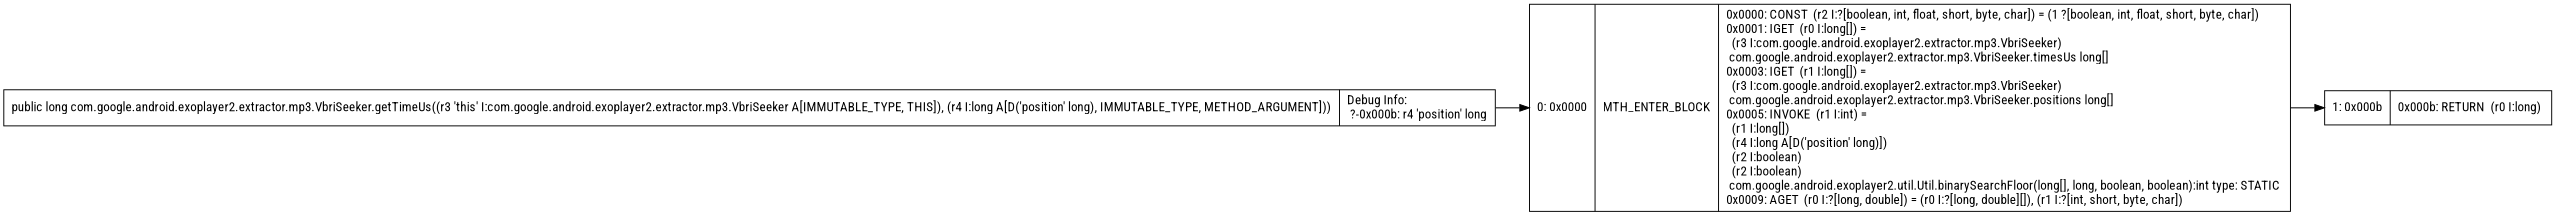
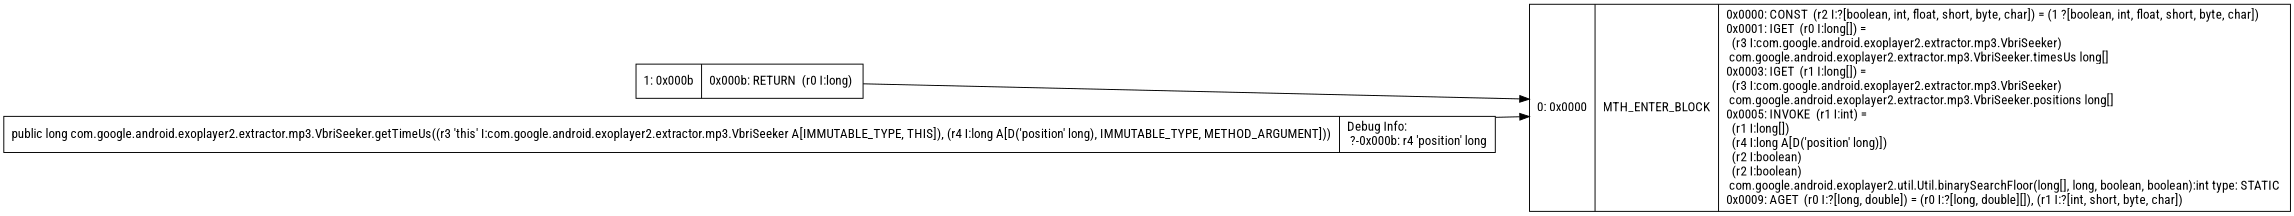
(2303, 108) -> (1191, 91)
